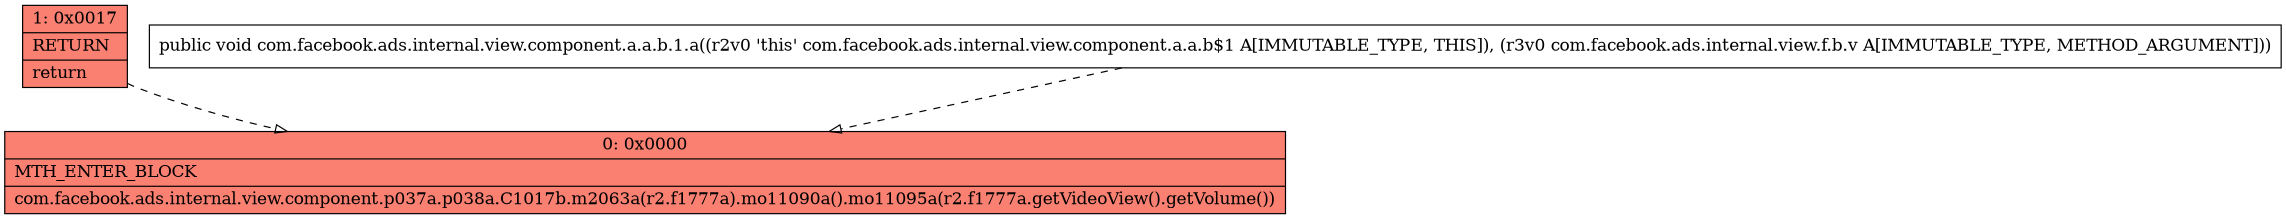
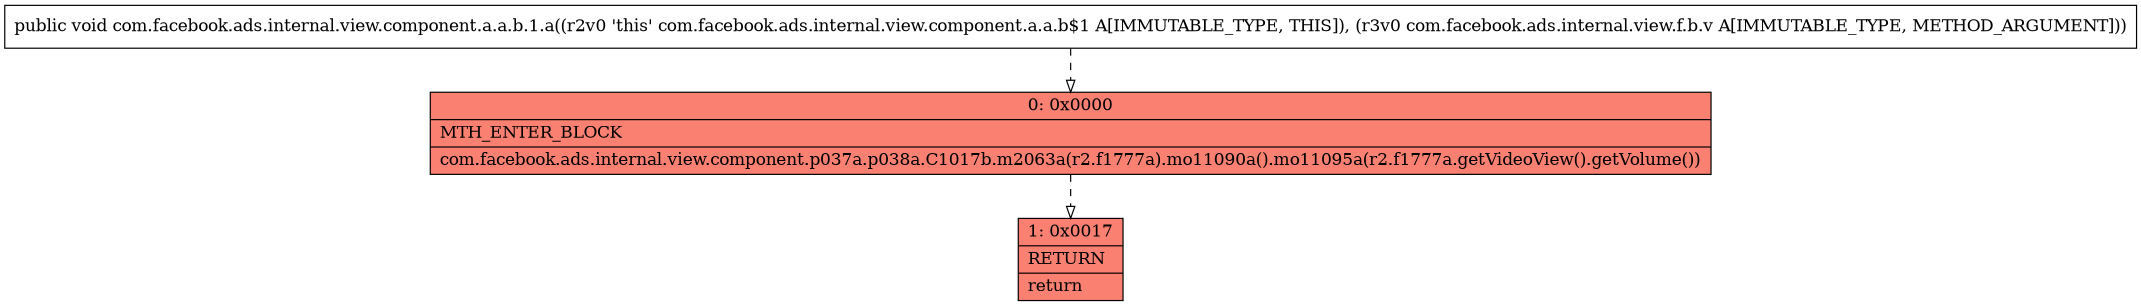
(201, 109) -> (1071, 190)
